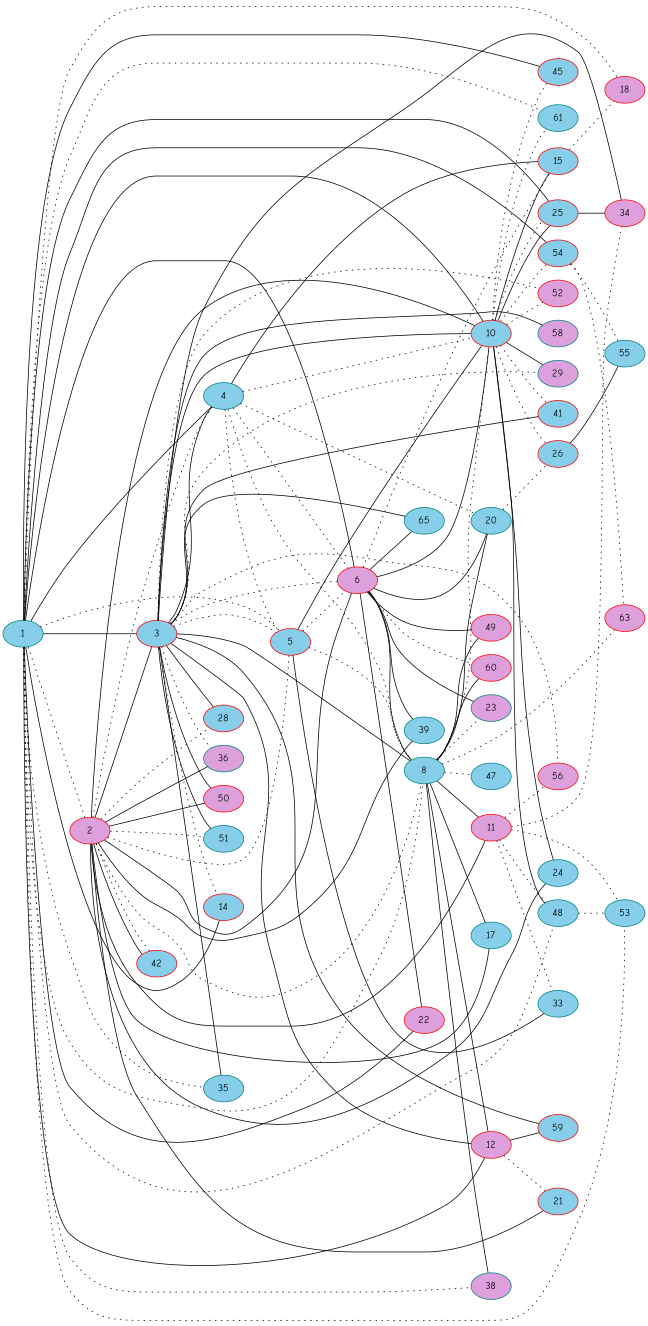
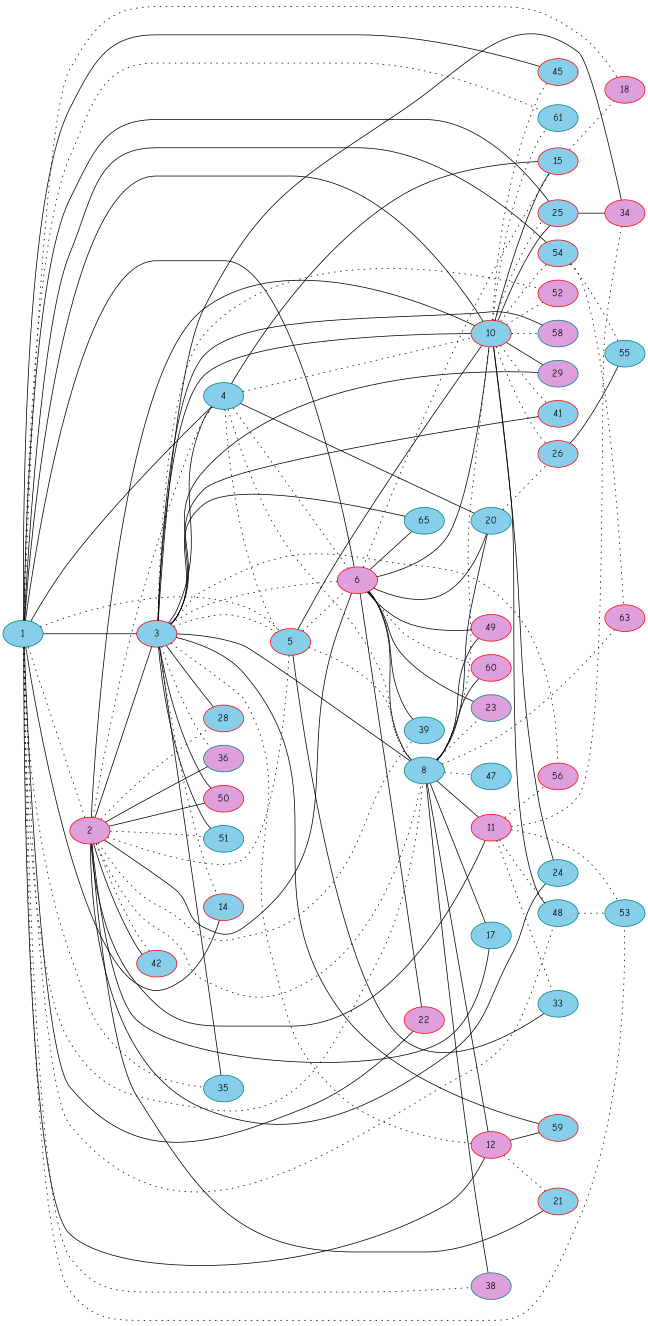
none -> (525, 334)
(283, 414) -> (283, 414)
(357, 458) -> (357, 458)
(285, 925) -> (285, 925)
(269, 945) -> (269, 945)
